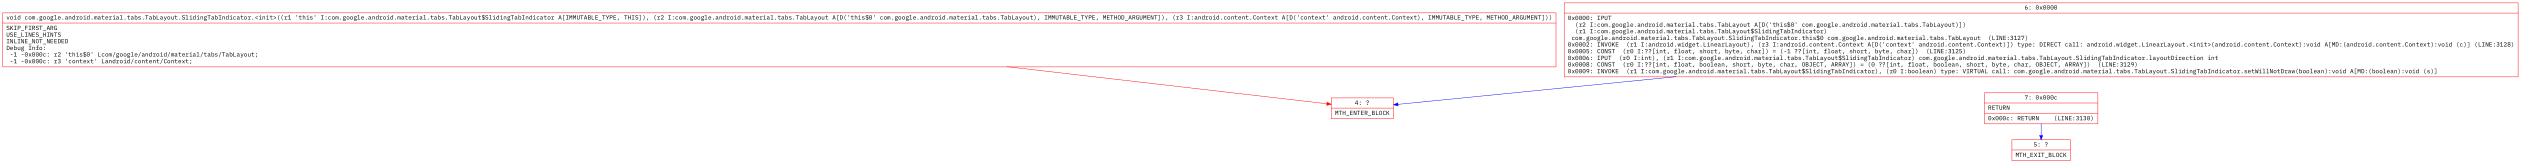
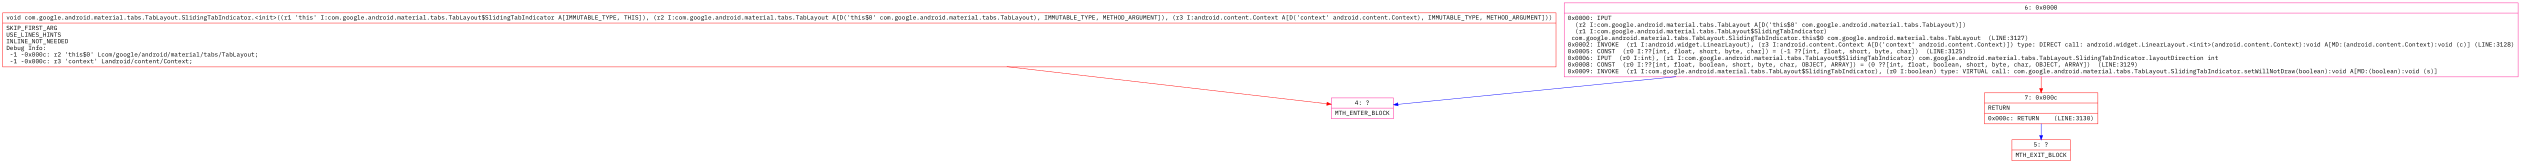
(2041, 40) -> (2041, 40)
none -> (2041, 83)
(1362, 108) -> (1362, 108)
